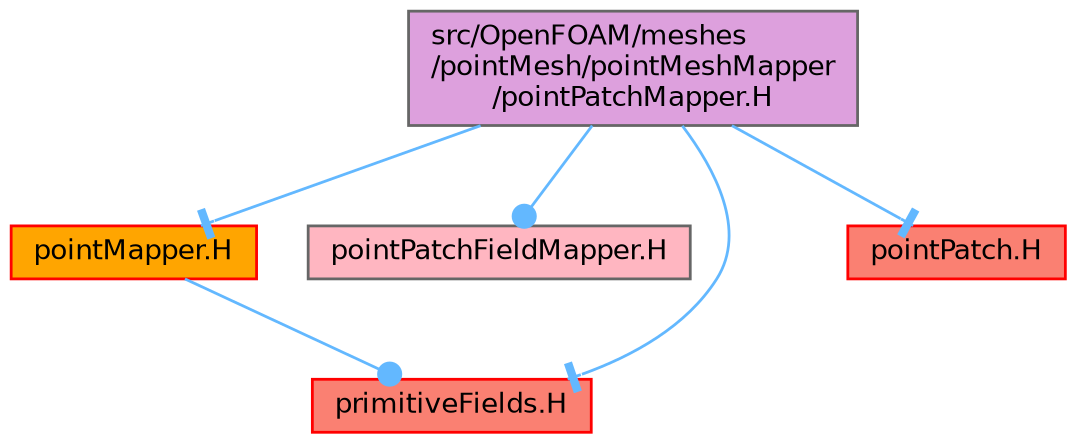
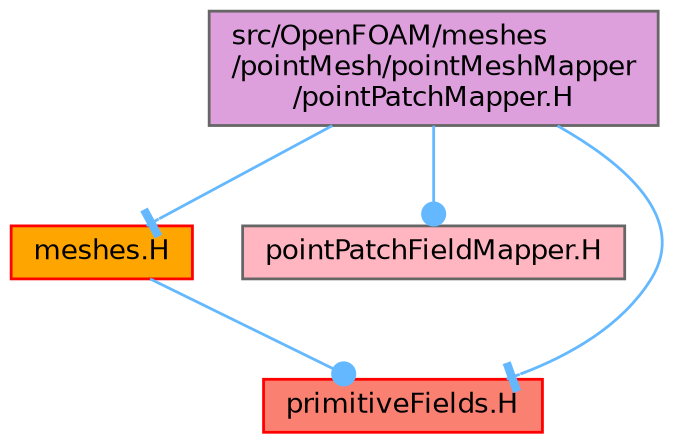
(134, 252) -> (102, 252)
(957, 252) -> none
